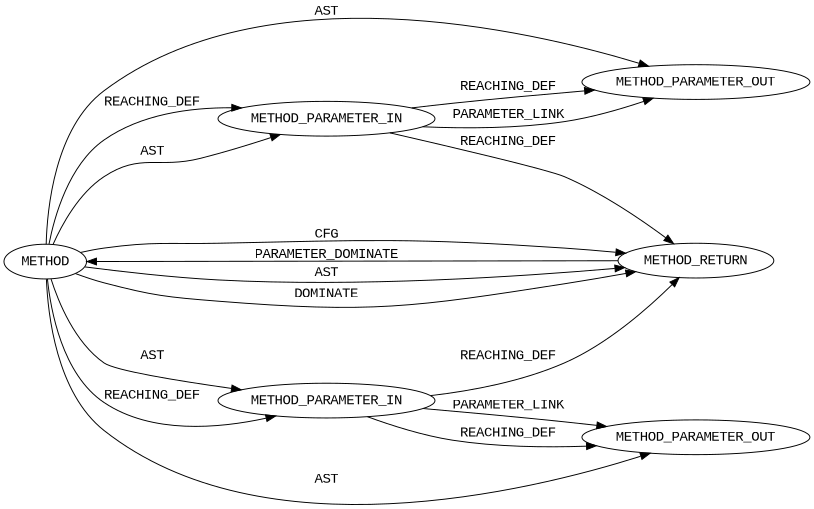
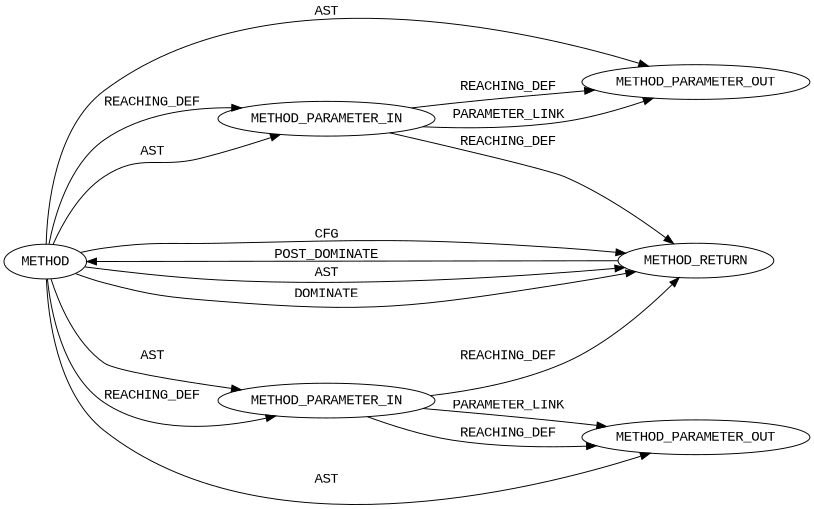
(326, 254) -> (326, 254)
